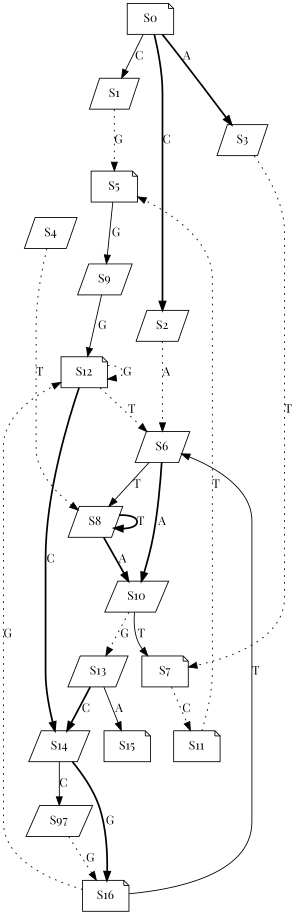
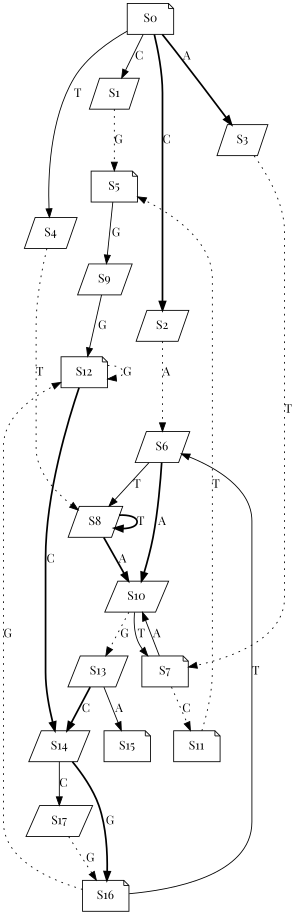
none -> (61, 107)
(120, 407) -> none
none -> (152, 638)
(59, 821) -> (59, 821)
